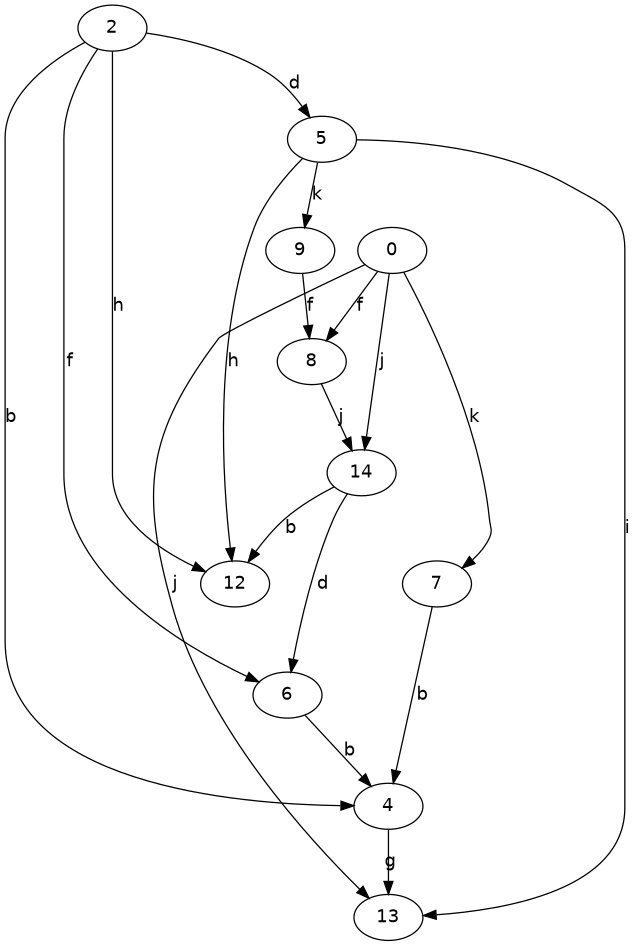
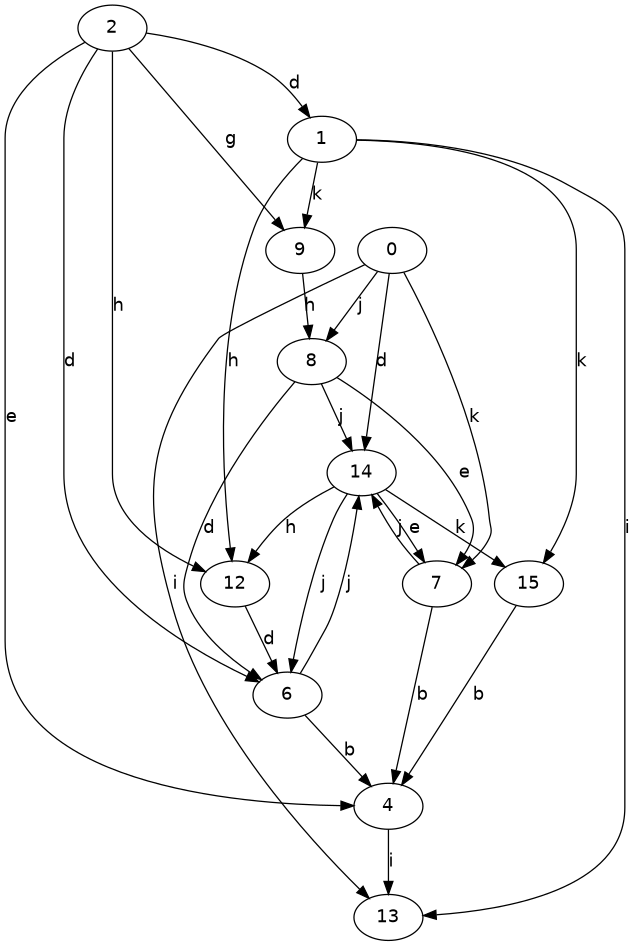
none -> (202, 134)
(322, 139) -> (322, 139)
(310, 306) -> (310, 306)
(360, 306) -> (360, 306)
(70, 362) -> (70, 362)
(382, 362) -> (382, 362)
(12, 417) -> (12, 417)
none -> (428, 452)
none -> (398, 522)
none -> (201, 527)
(291, 528) -> (291, 528)
none -> (397, 537)
(175, 584) -> (175, 584)
(323, 584) -> (323, 584)
none -> (529, 584)
none -> (339, 595)
none -> (259, 634)
(391, 862) -> (391, 862)
